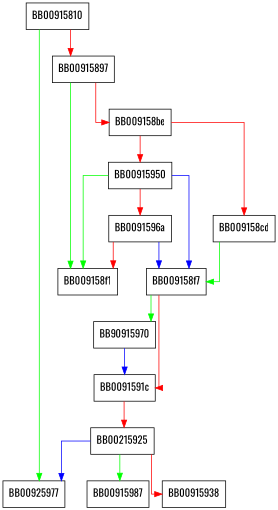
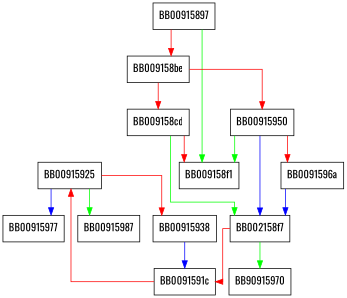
(58, 16) -> none
(113, 251) -> (184, 145)
(176, 282) -> (260, 229)
(125, 358) -> (185, 251)
(122, 441) -> (70, 176)
(34, 494) -> (34, 229)
